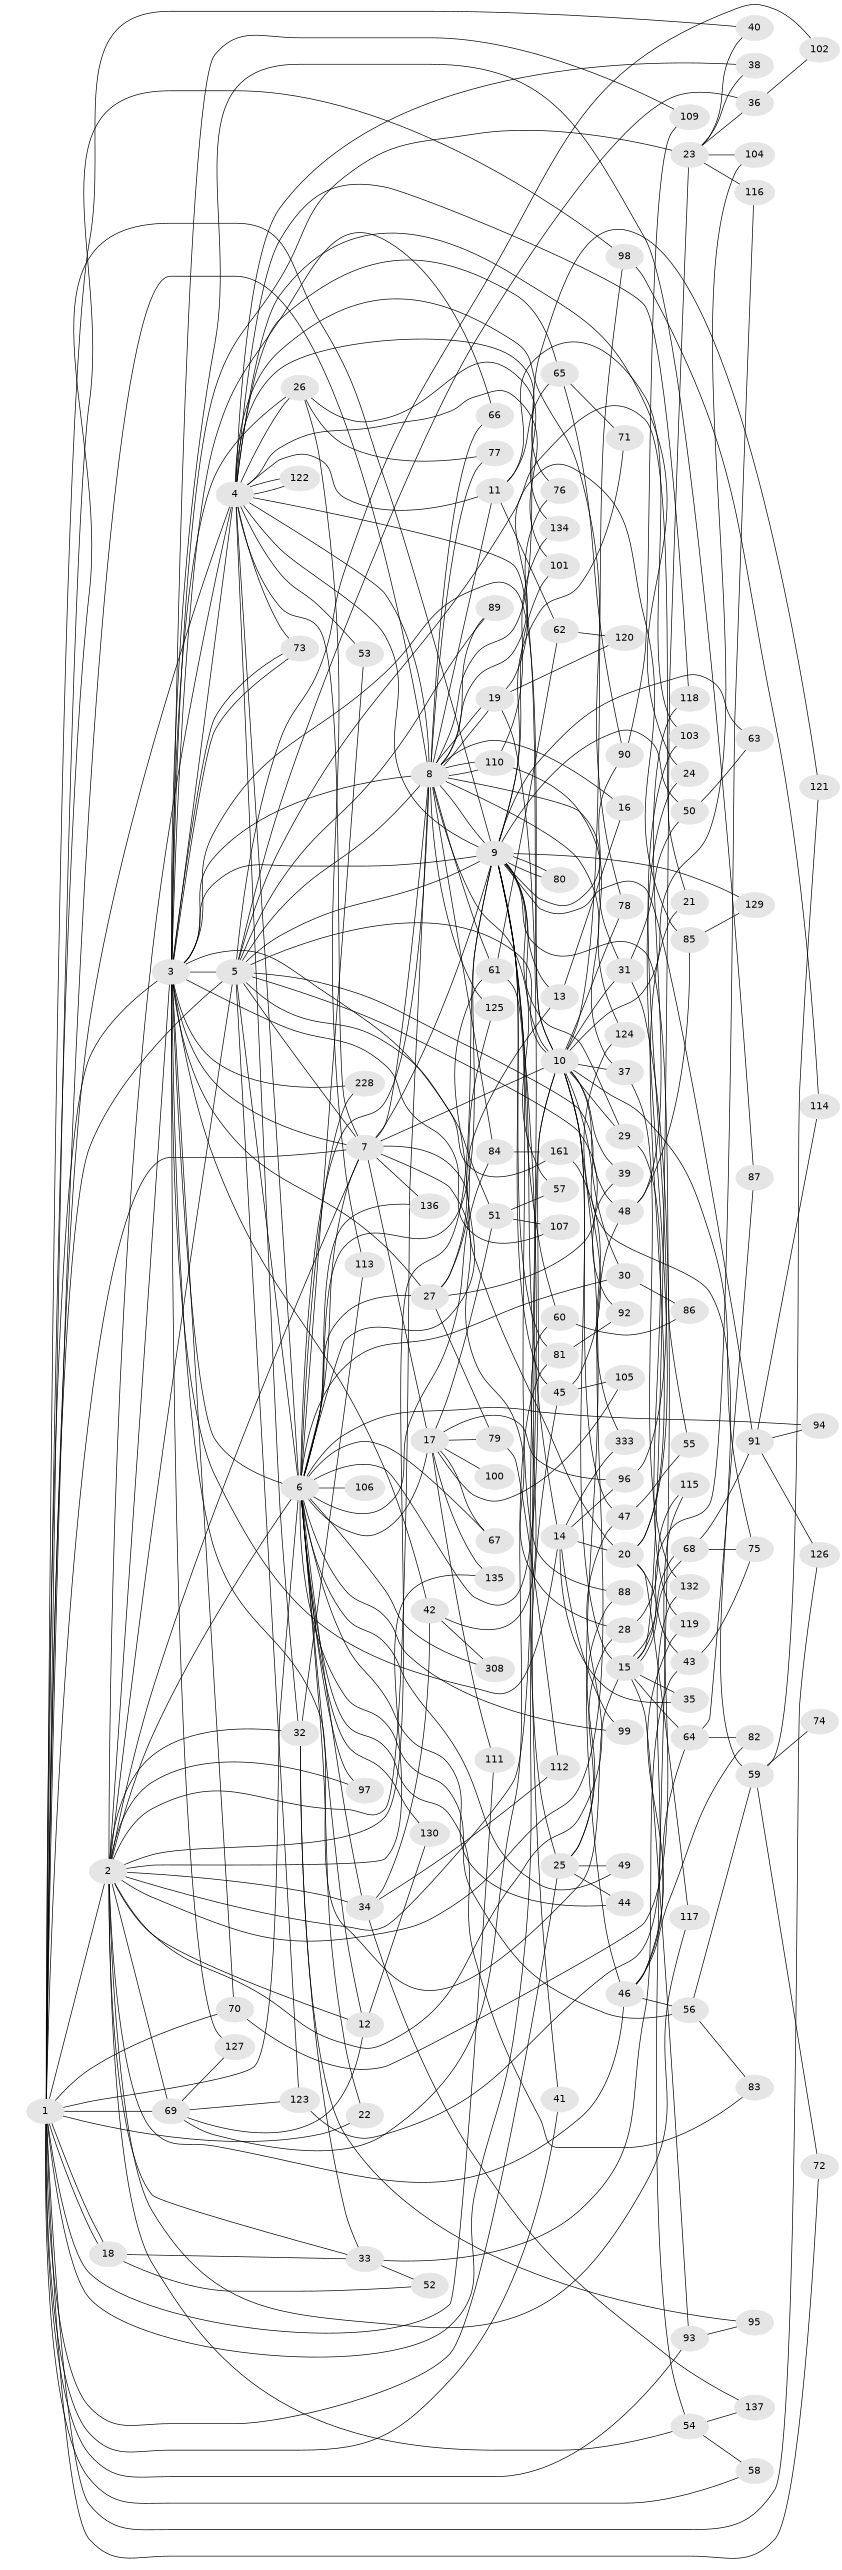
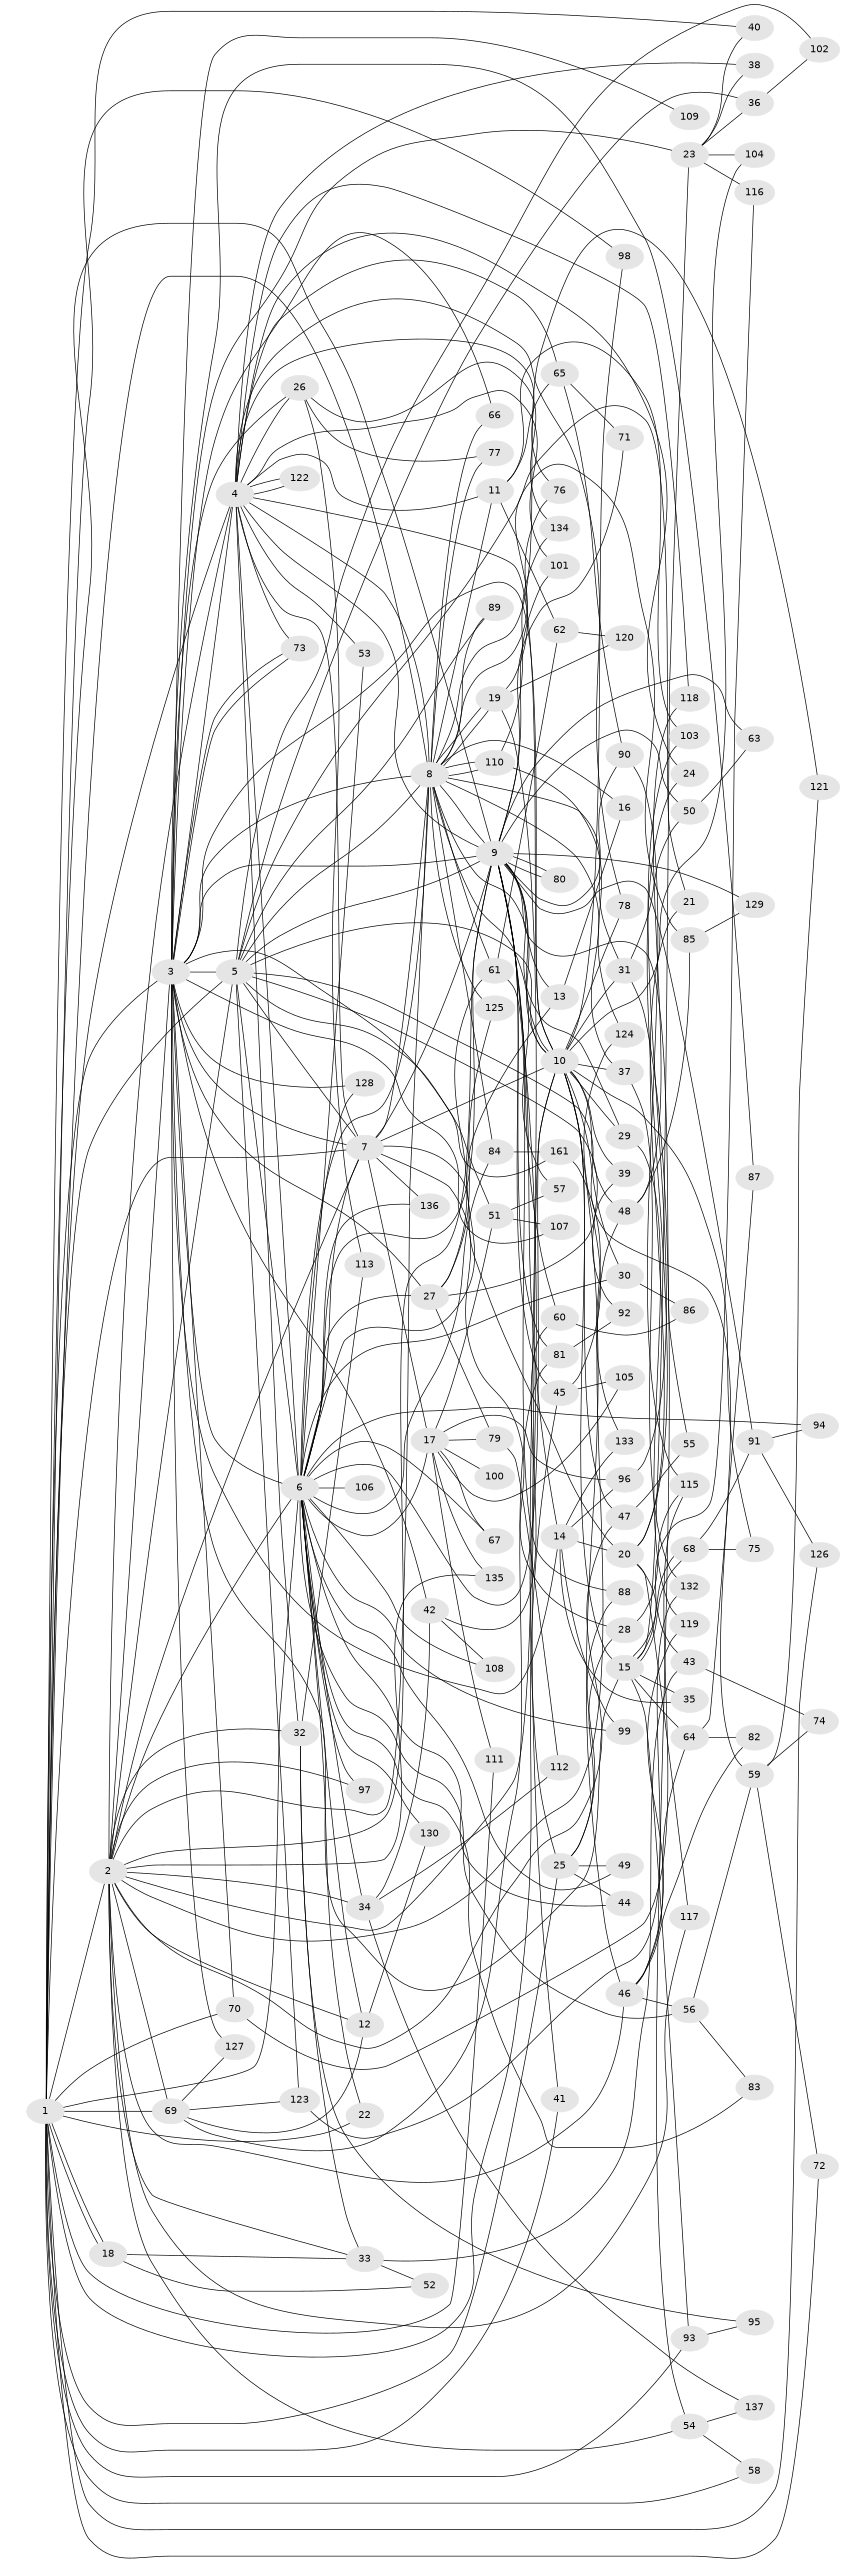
(650, 450) -> (648, 1229)
none -> (517, 908)
(365, 1084) -> (365, 1084)
(820, 1107) -> none
(625, 1442) -> (625, 1442)
(730, 1609) -> (755, 1692)
(495, 1669) -> (495, 1669)
